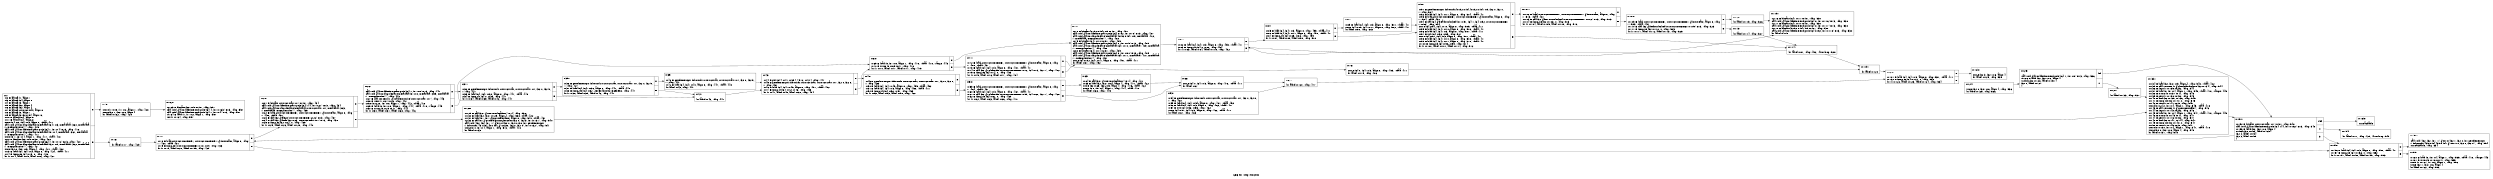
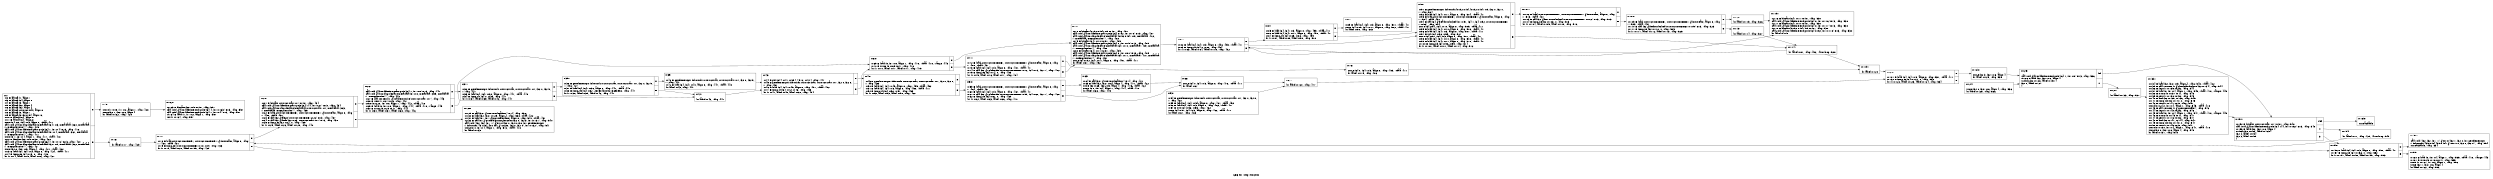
(1413, 25) -> (1332, 44)
none -> (2012, 75)
(1350, 119) -> none
(1245, 139) -> (1301, 145)
